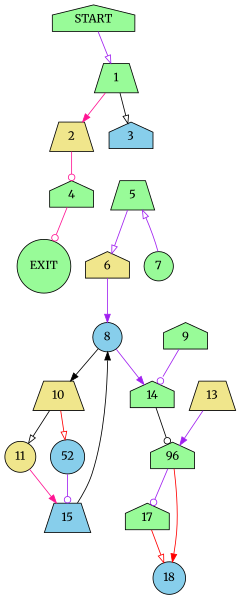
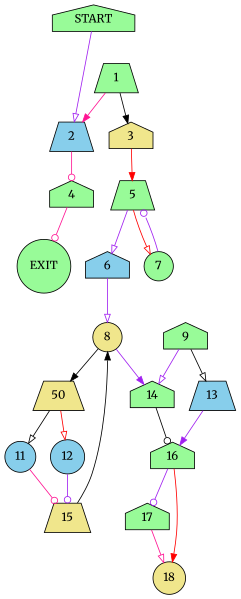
(103, 44) -> (84, 73)
(123, 104) -> (123, 104)
(72, 137) -> (72, 137)
(131, 137) -> (131, 137)
none -> (132, 161)
none -> (139, 229)
(152, 234) -> (152, 234)
(107, 266) -> (107, 266)
(107, 296) -> (107, 296)
(107, 337) -> (107, 337)
none -> (197, 361)
(171, 363) -> (171, 363)
(59, 396) -> (59, 396)
(212, 396) -> (212, 396)
(20, 457) -> (20, 457)
(68, 457) -> (68, 457)
(173, 457) -> (173, 457)
(41, 484) -> (41, 484)
(68, 518) -> (68, 518)
(156, 542) -> (156, 542)
(169, 578) -> (169, 578)
